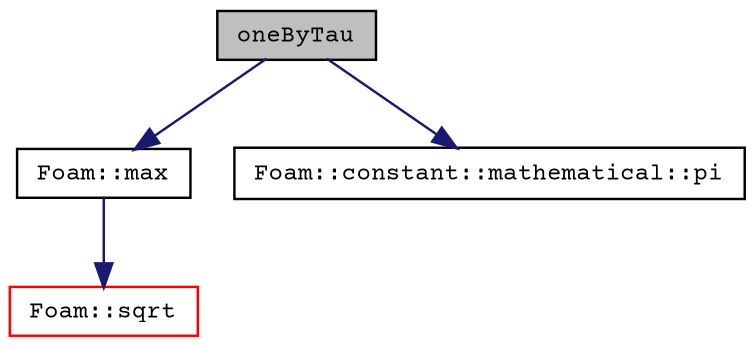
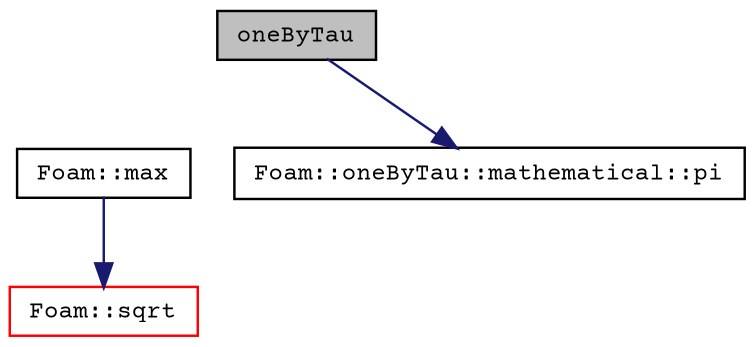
(211, 97) -> none
(490, 173) -> (490, 173)
